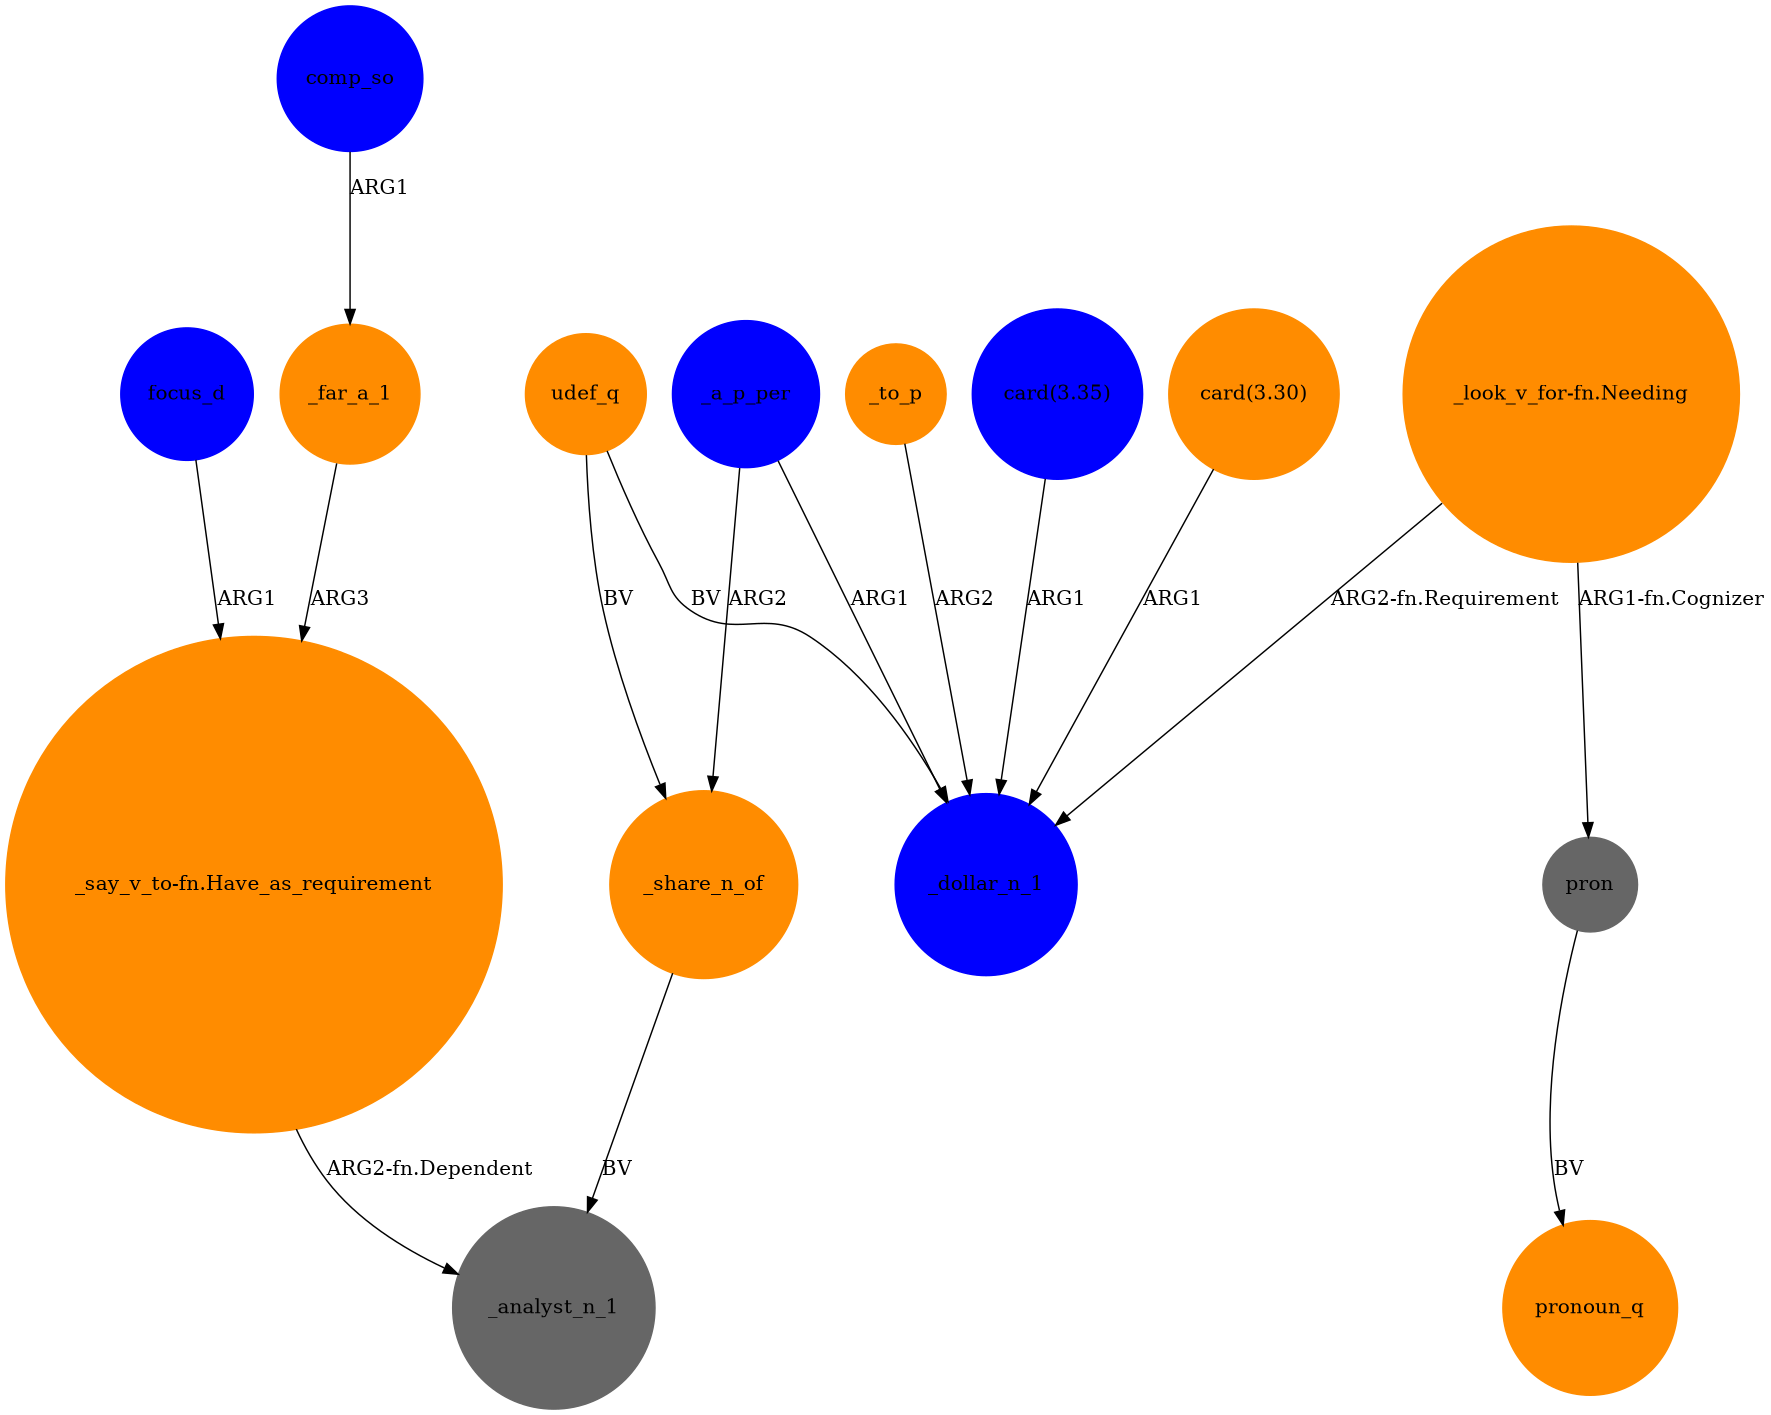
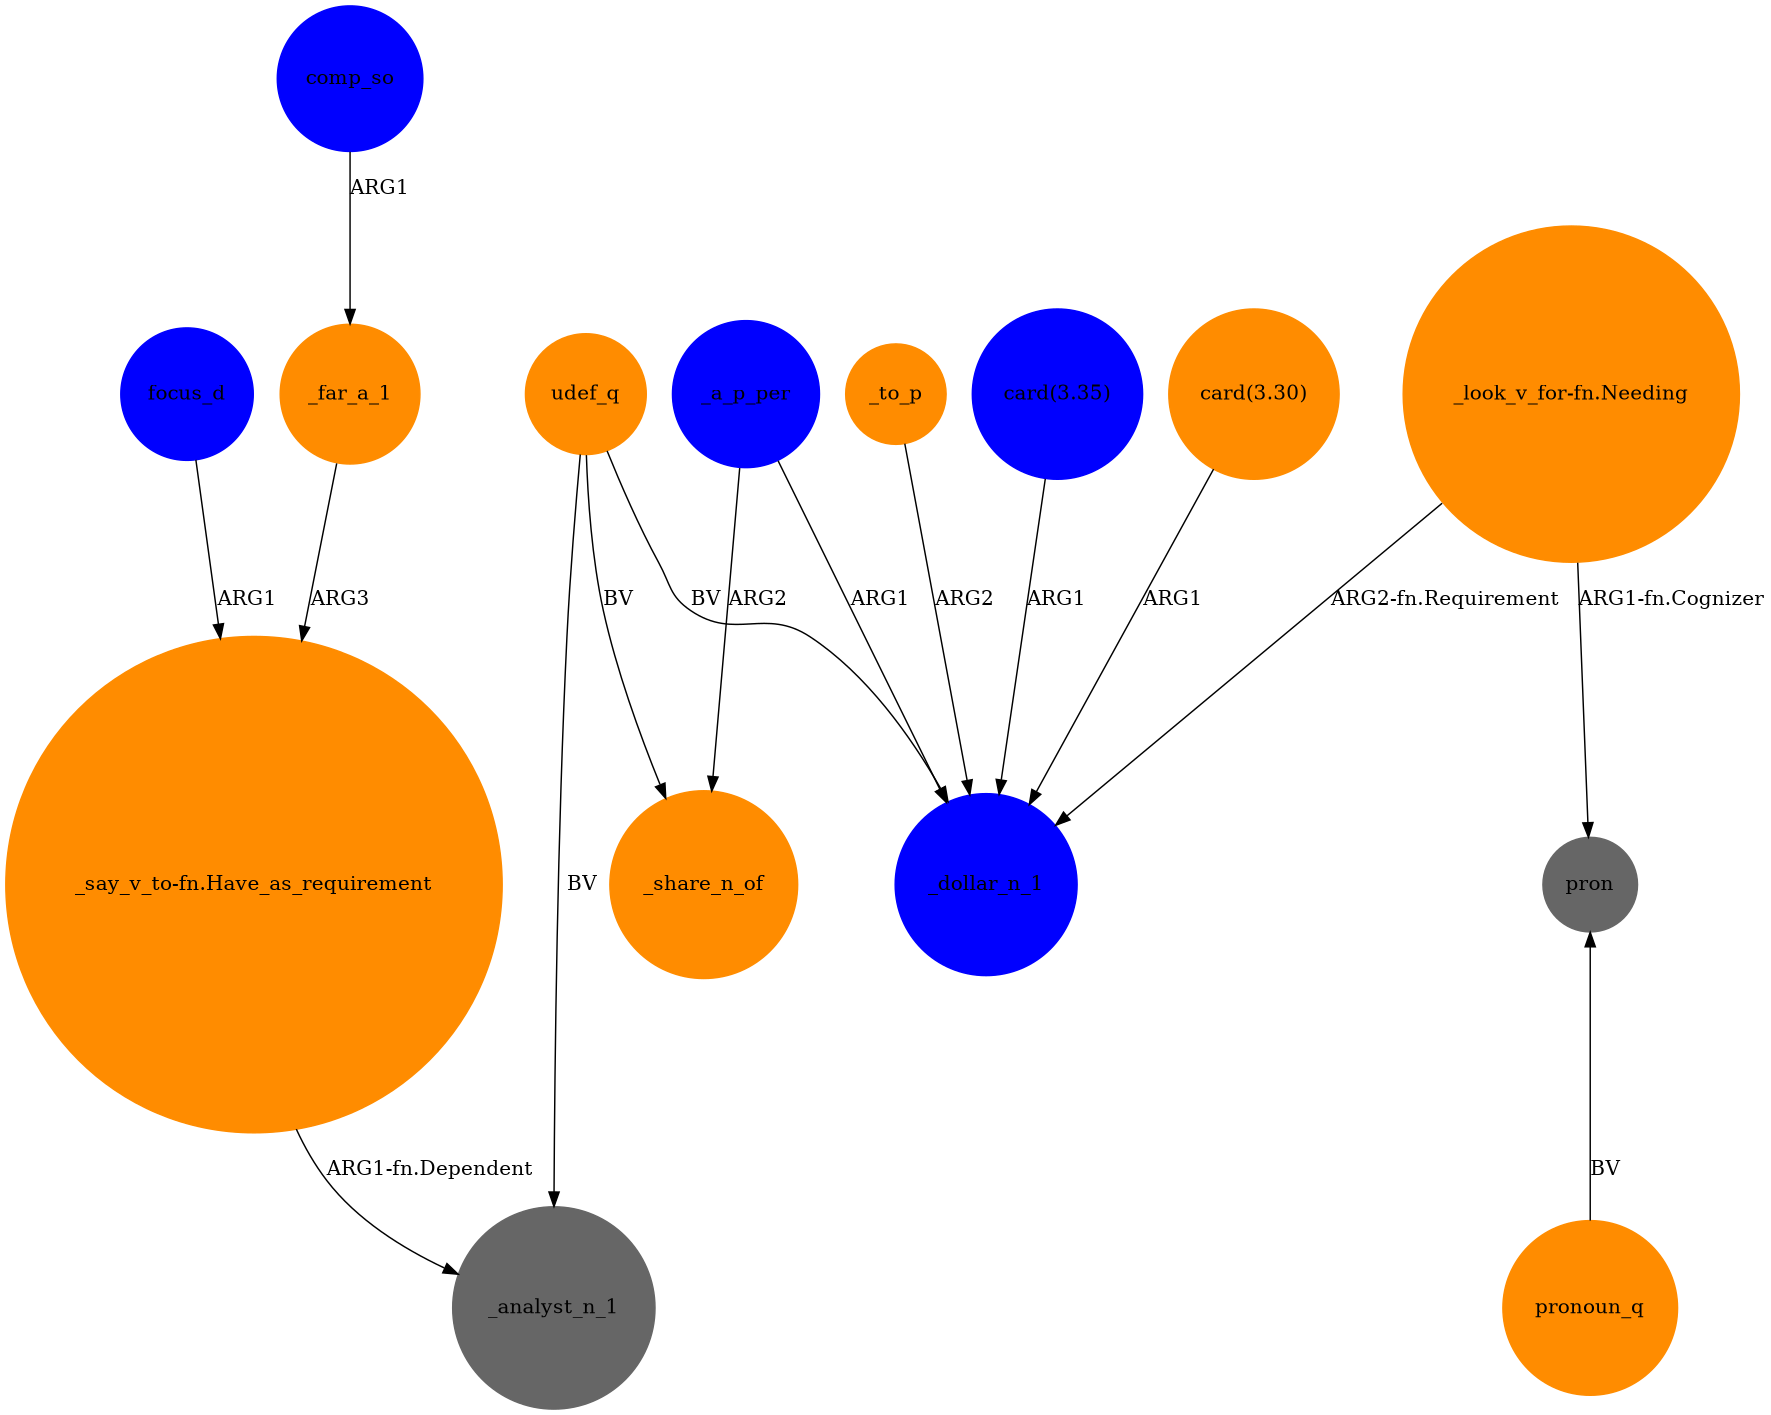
(1553, 1070) -> (1590, 1084)
(633, 1086) -> (560, 823)
(430, 1170) -> (430, 1170)
